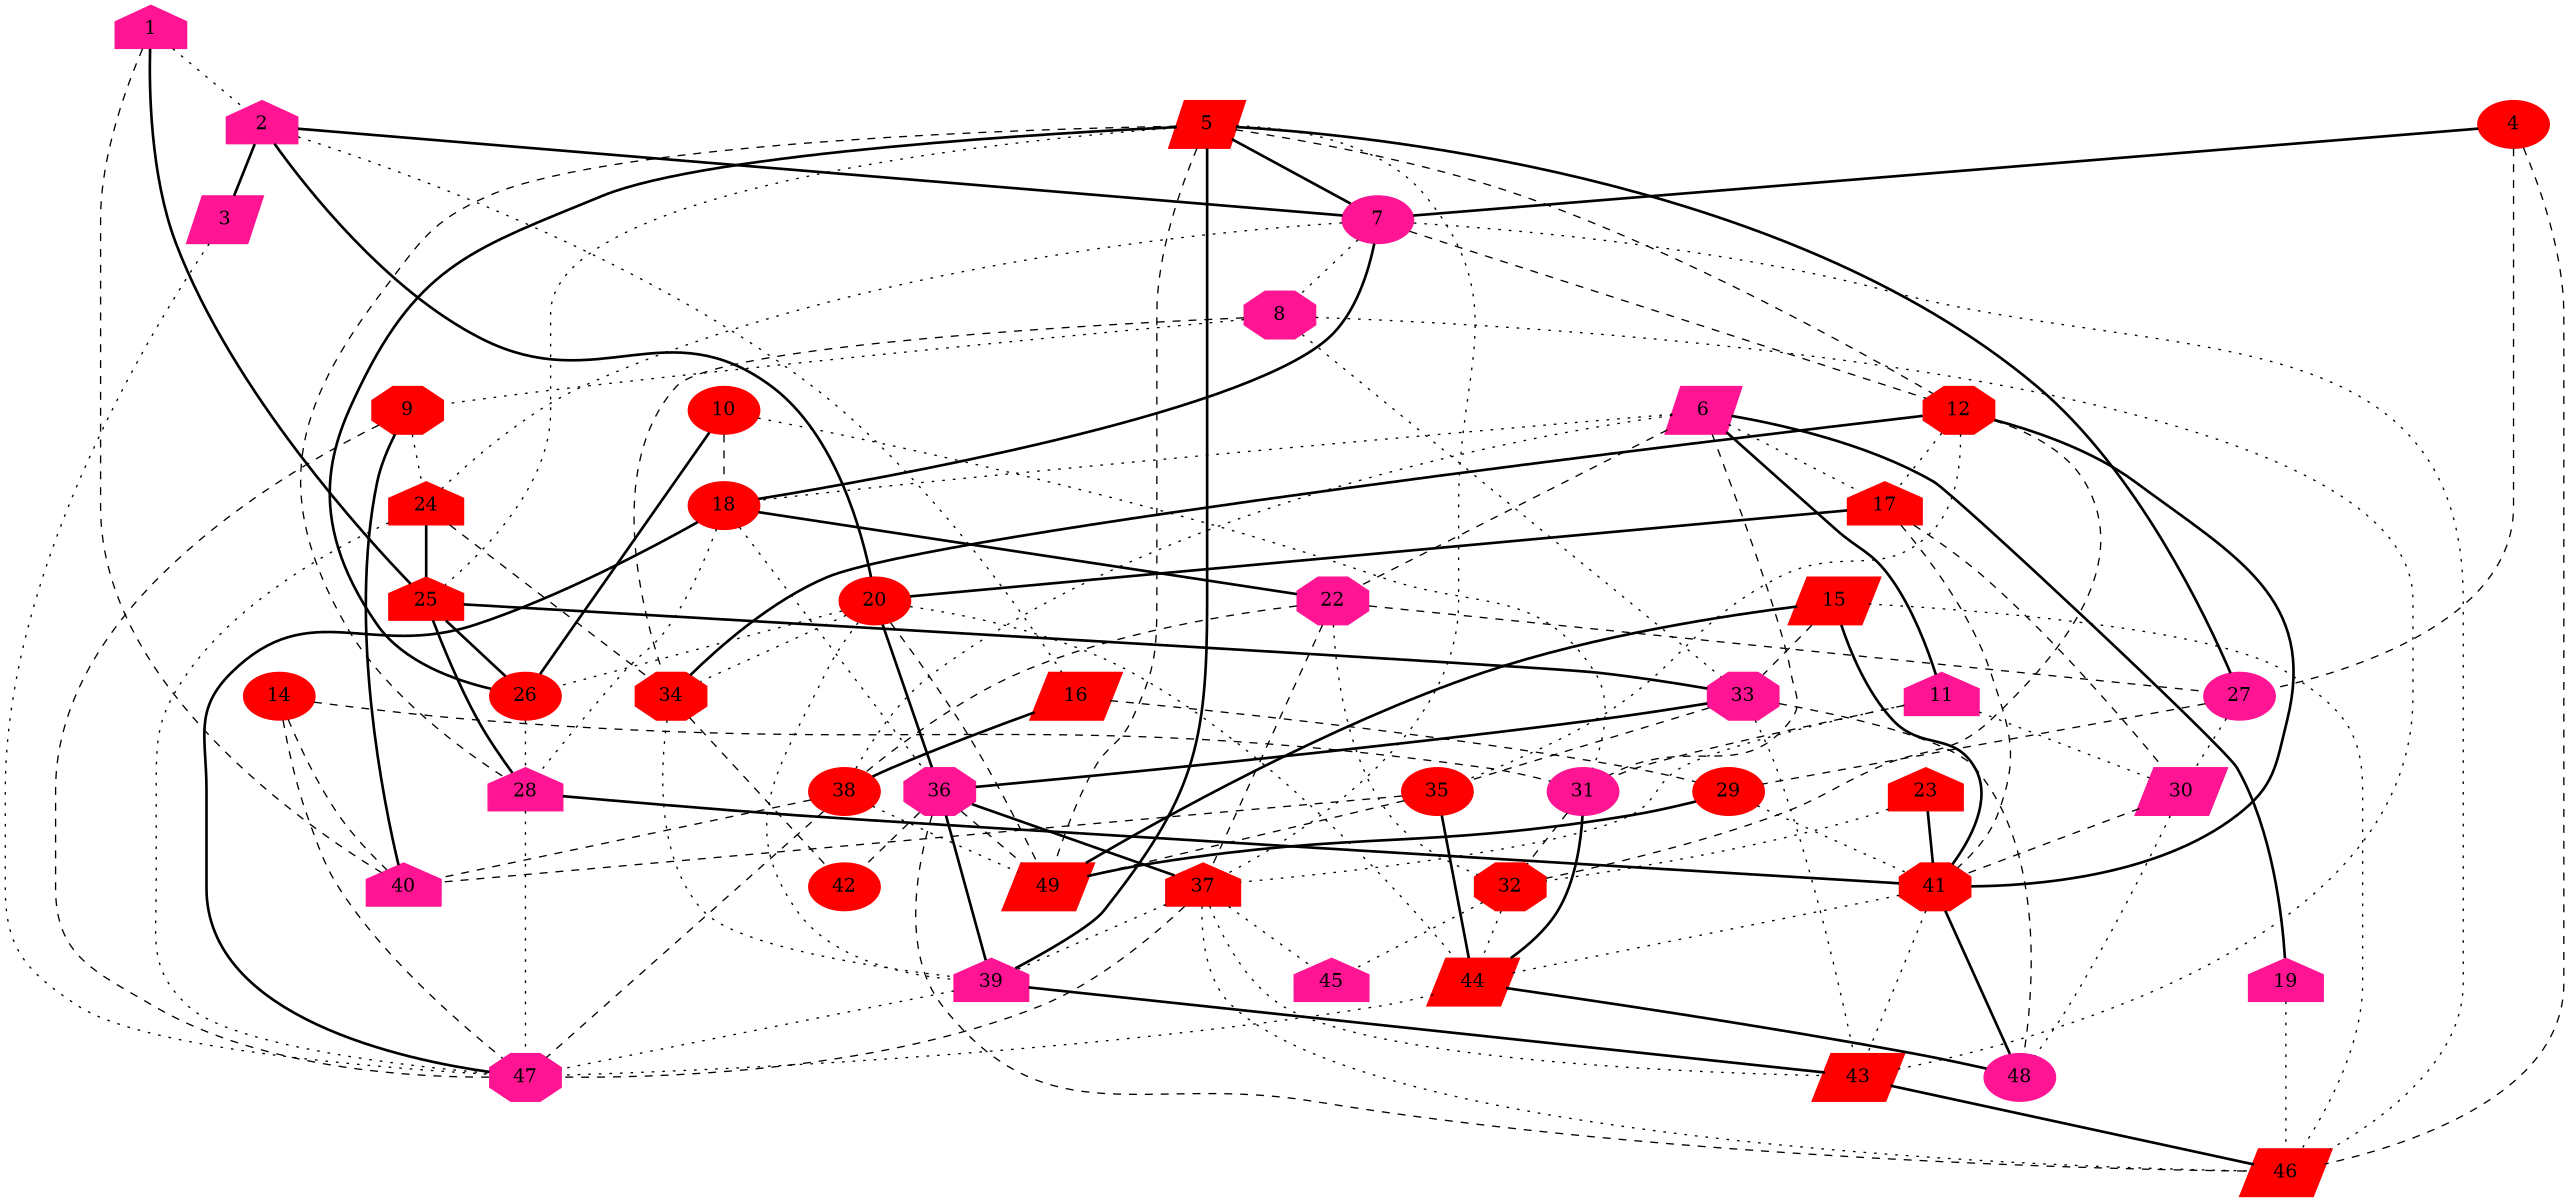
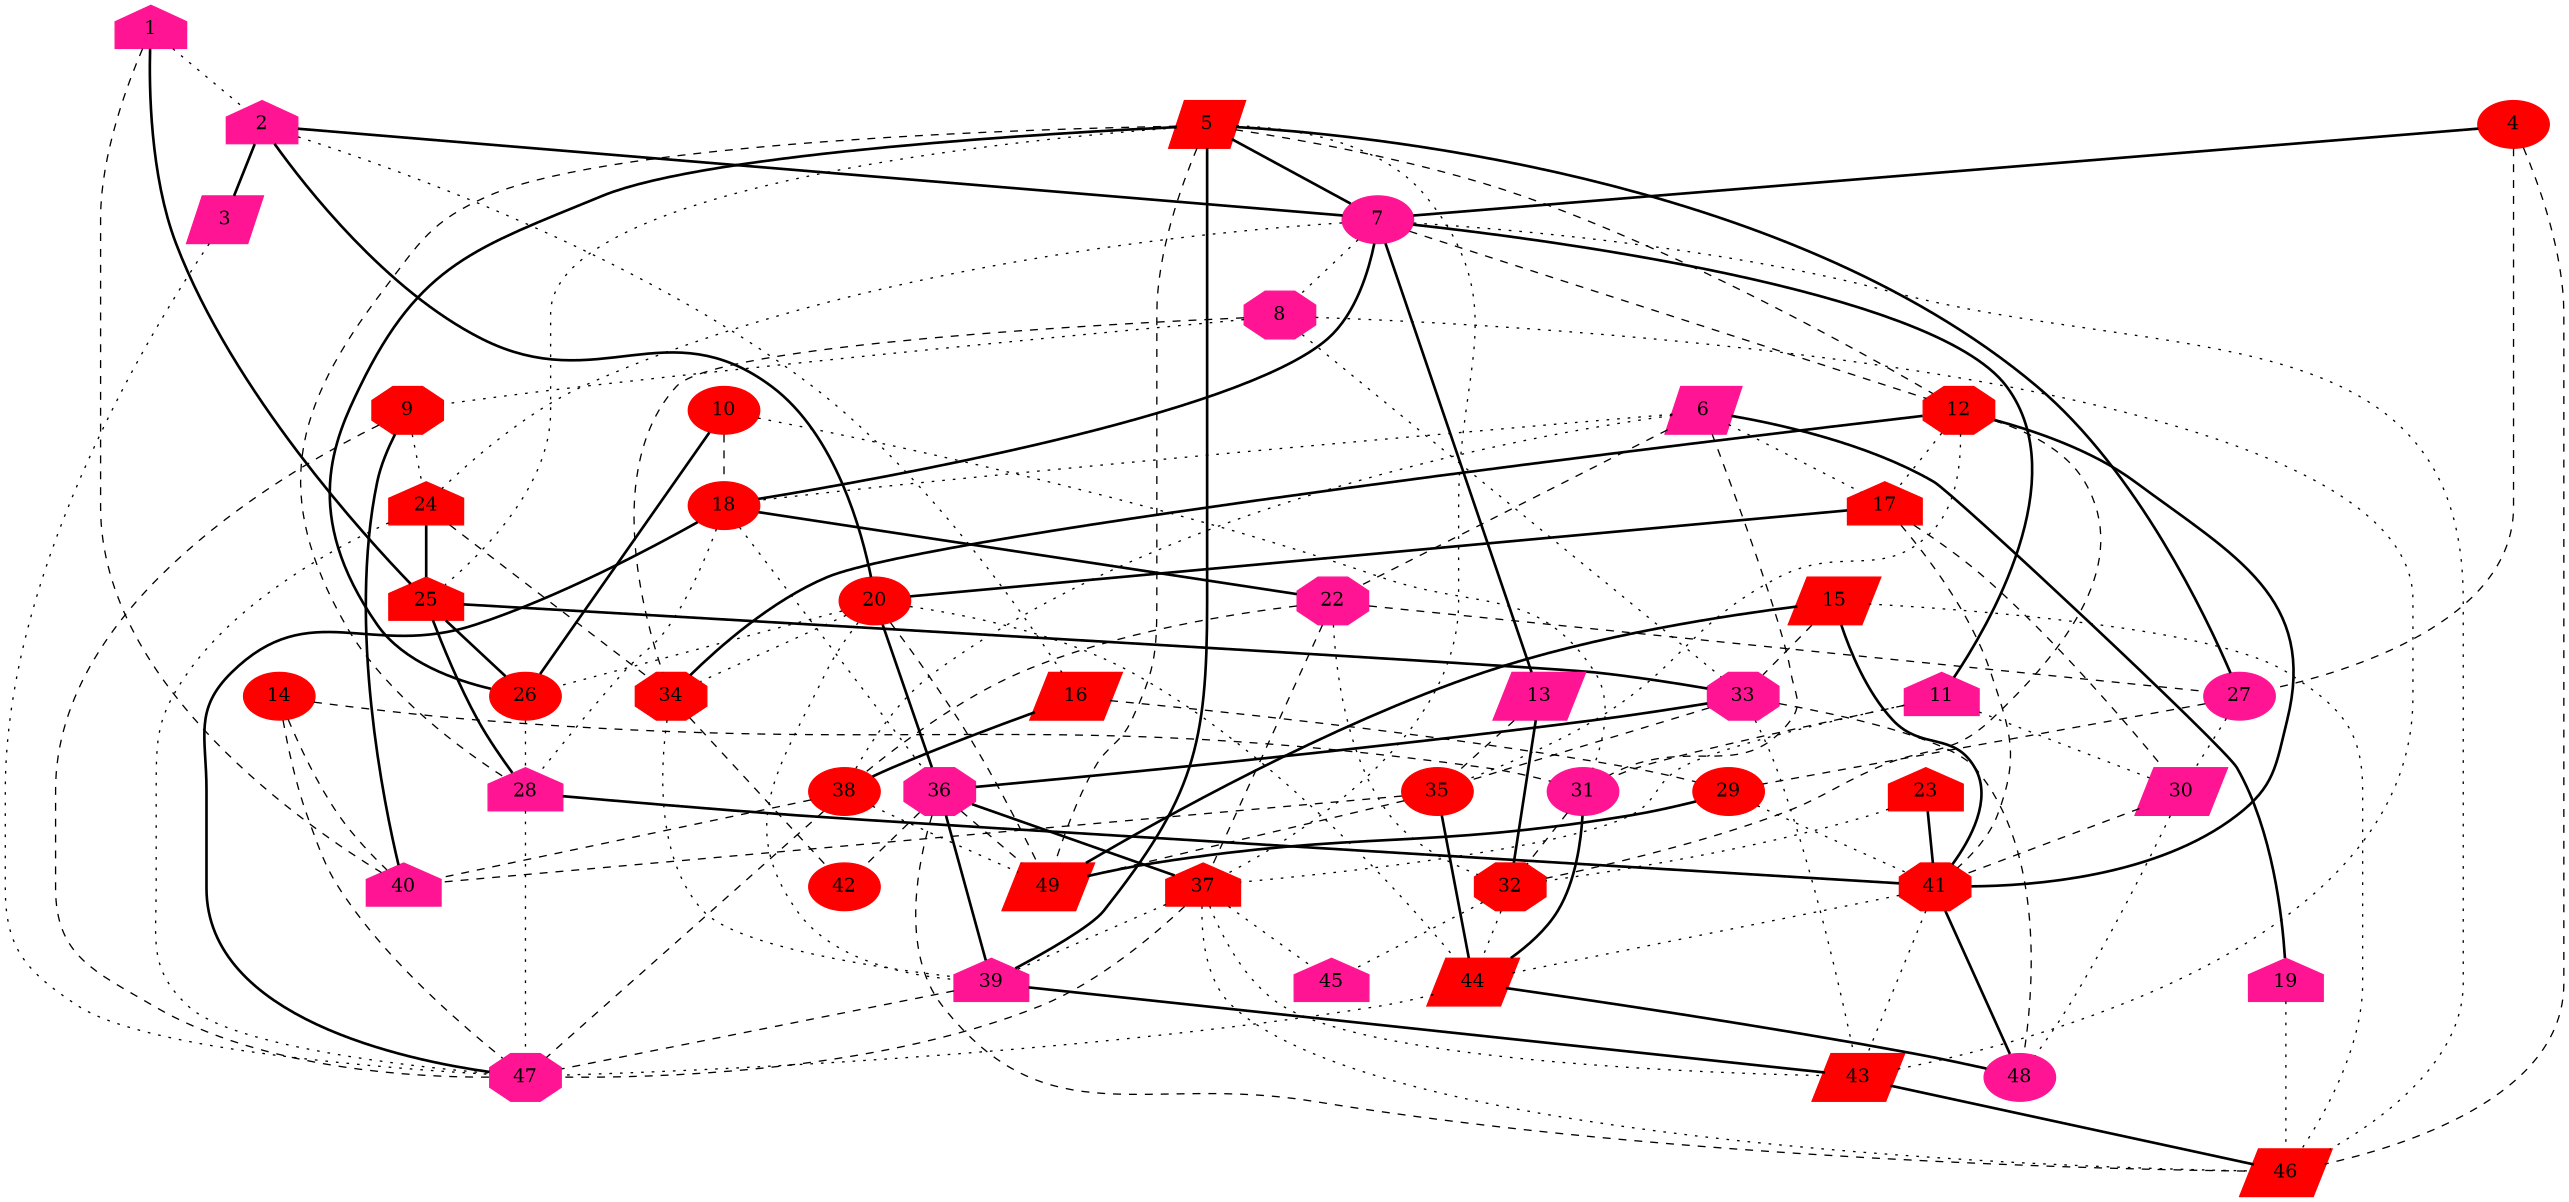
(1849, 540) -> (1872, 313)
none -> (1539, 696)
(758, 1030) -> (758, 1030)
